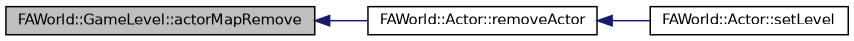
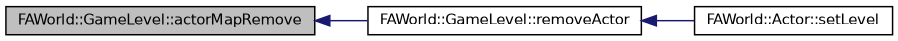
(482, 21) -> (505, 21)
